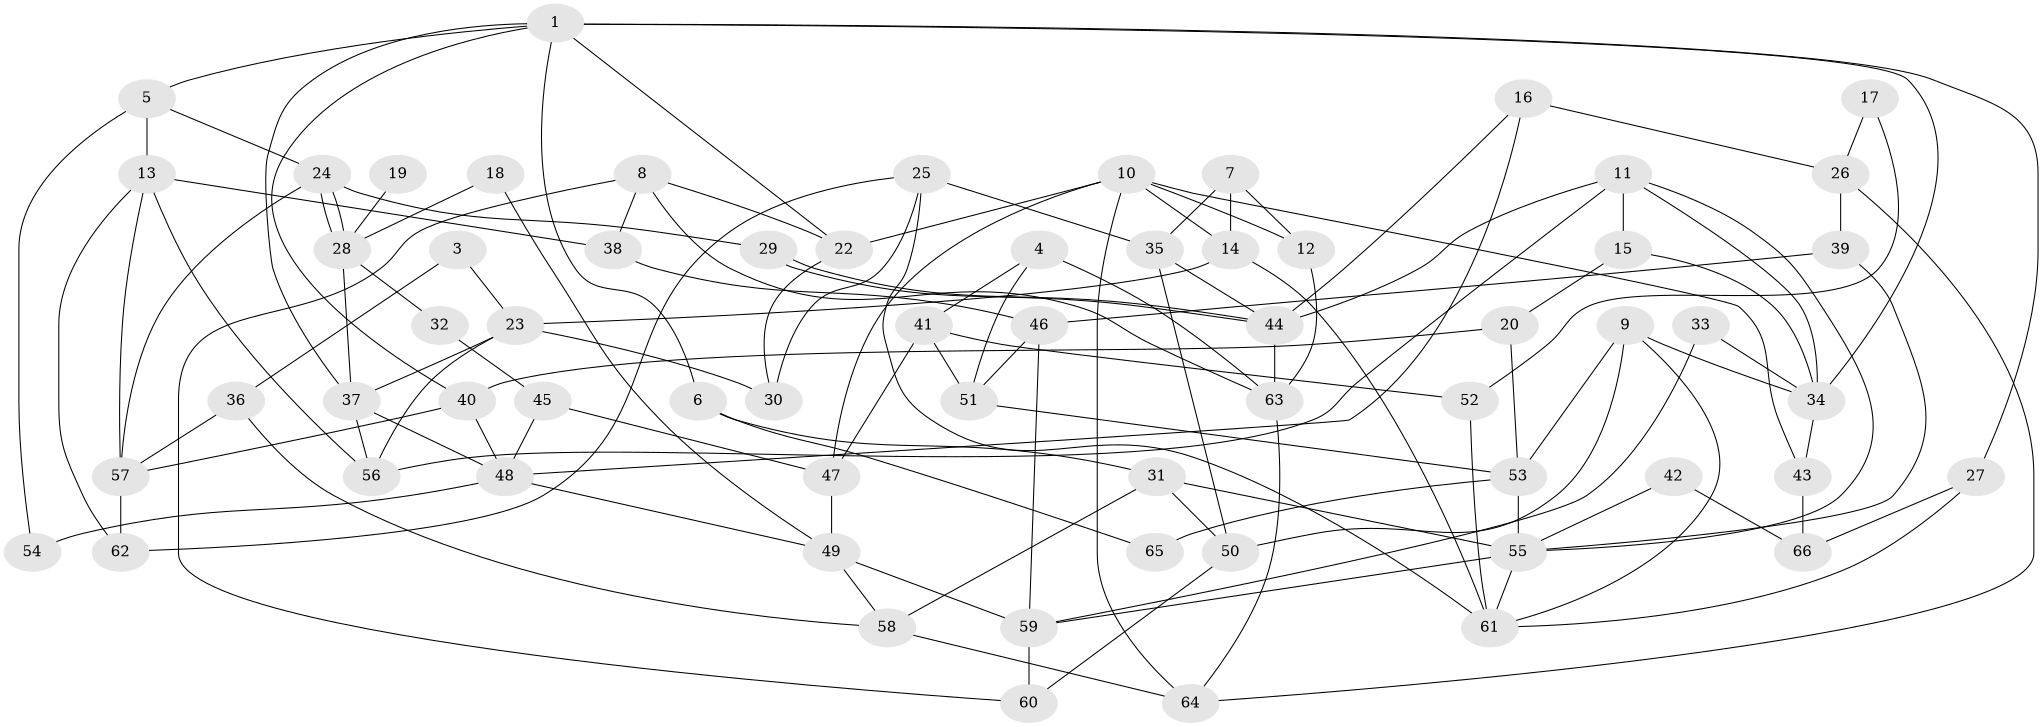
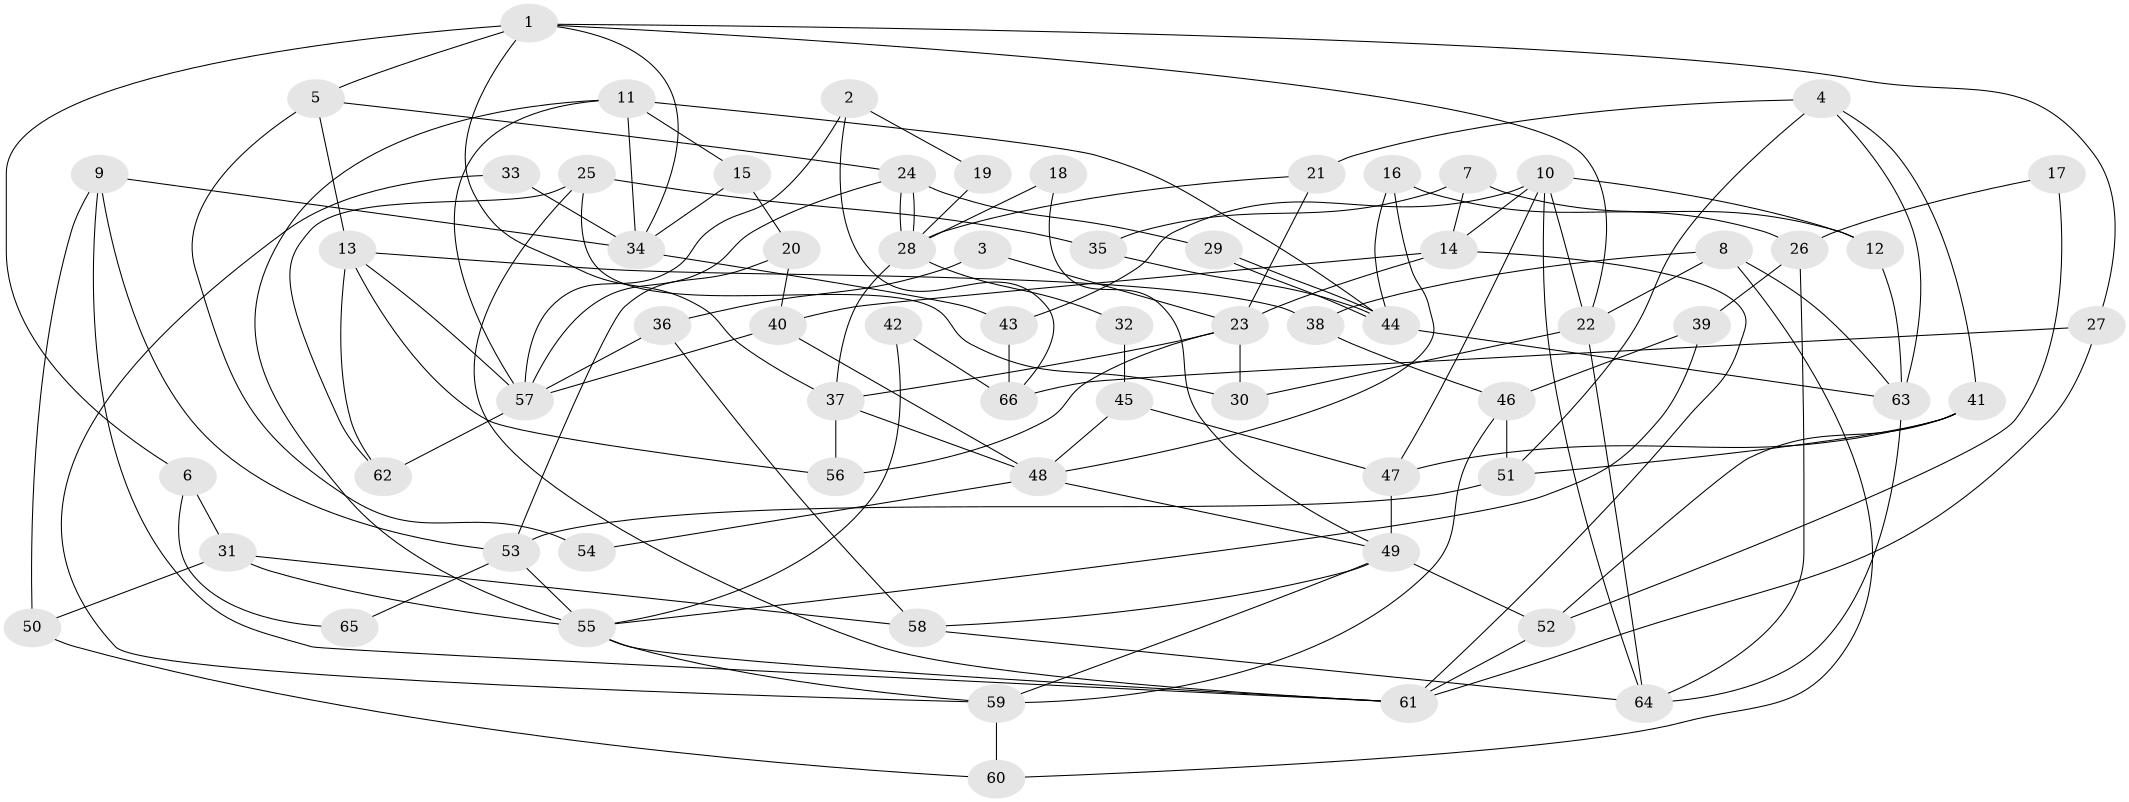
none -> (849, 99)
(280, 170) -> (1143, 279)
none -> (1317, 174)
(1193, 401) -> none
(1108, 453) -> (458, 194)
none -> (1616, 514)
none -> (1469, 590)
